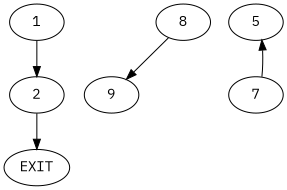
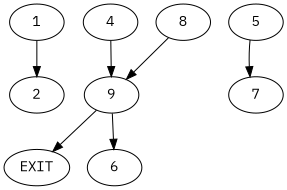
none -> (111, 22)
(263, 64) -> (249, 53)
(37, 126) -> (78, 127)
none -> (115, 168)
